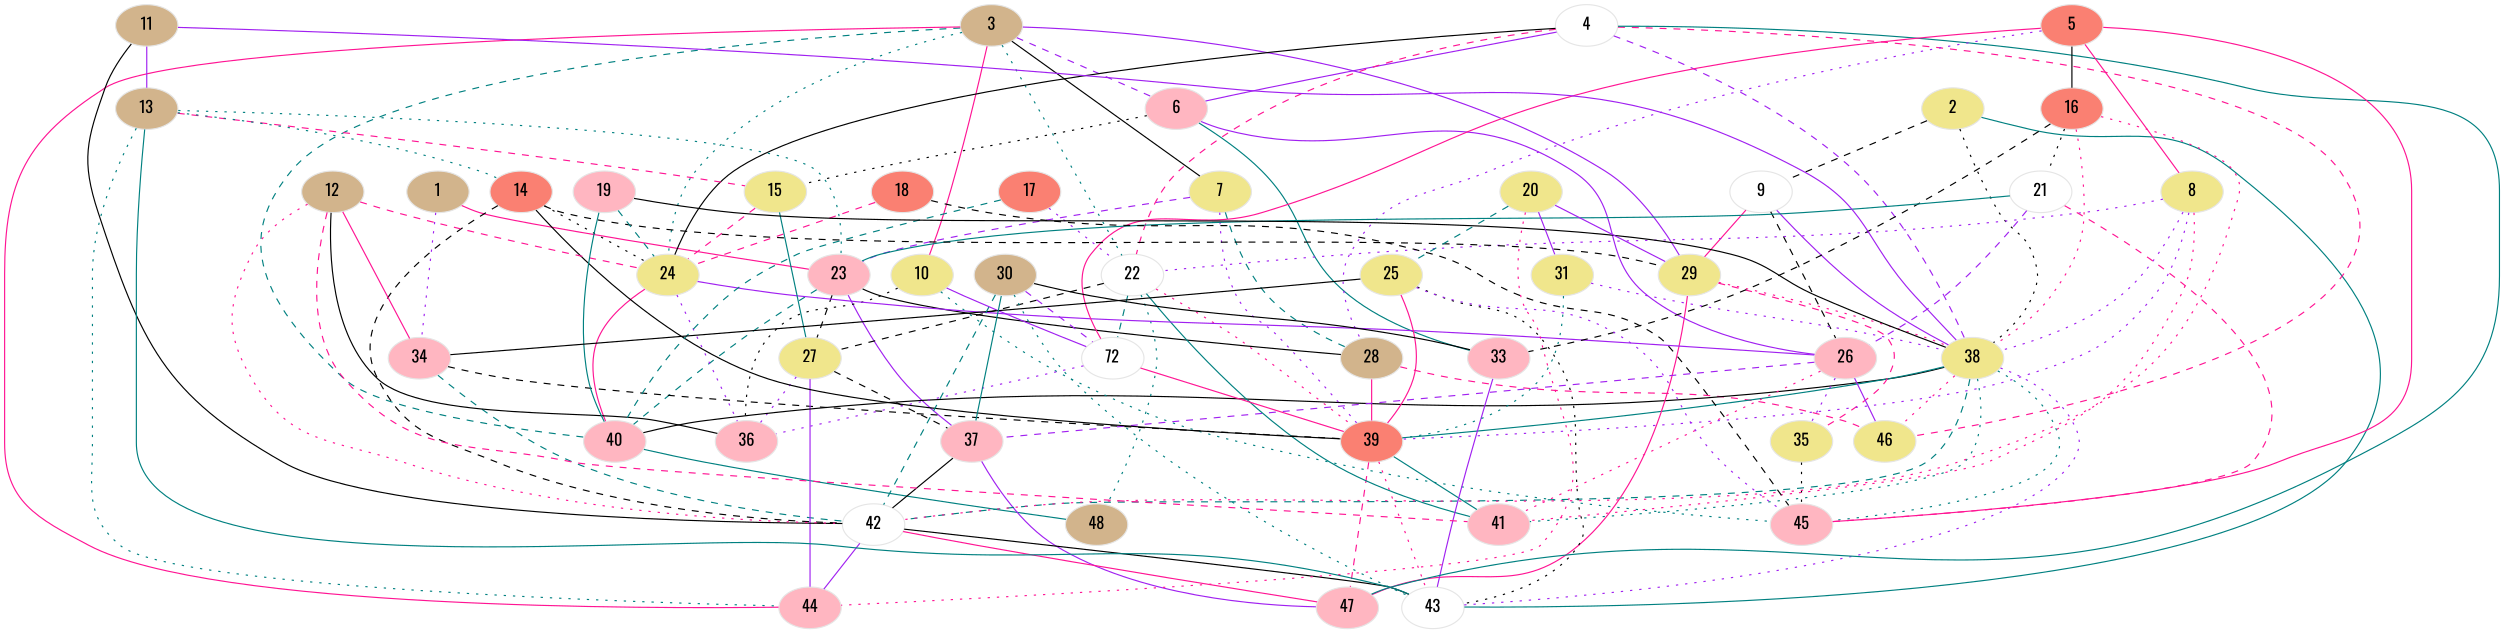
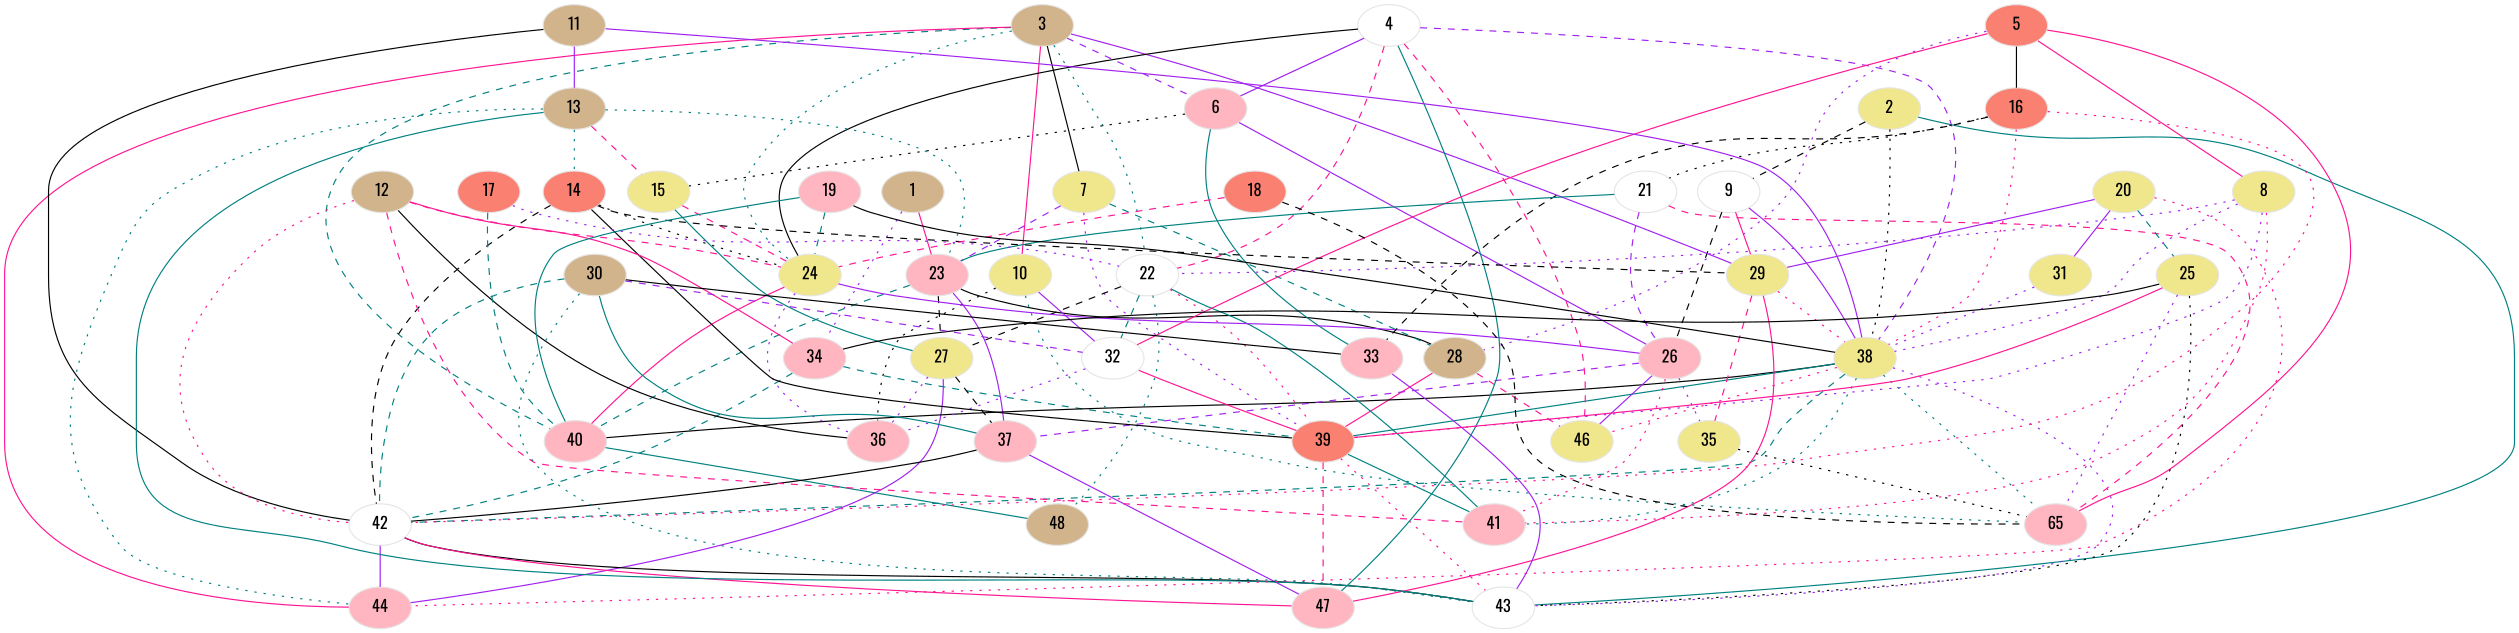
(1113, 358) -> (1113, 358)
(1521, 397) -> none
(759, 402) -> (1045, 403)
(1802, 525) -> (2056, 525)
